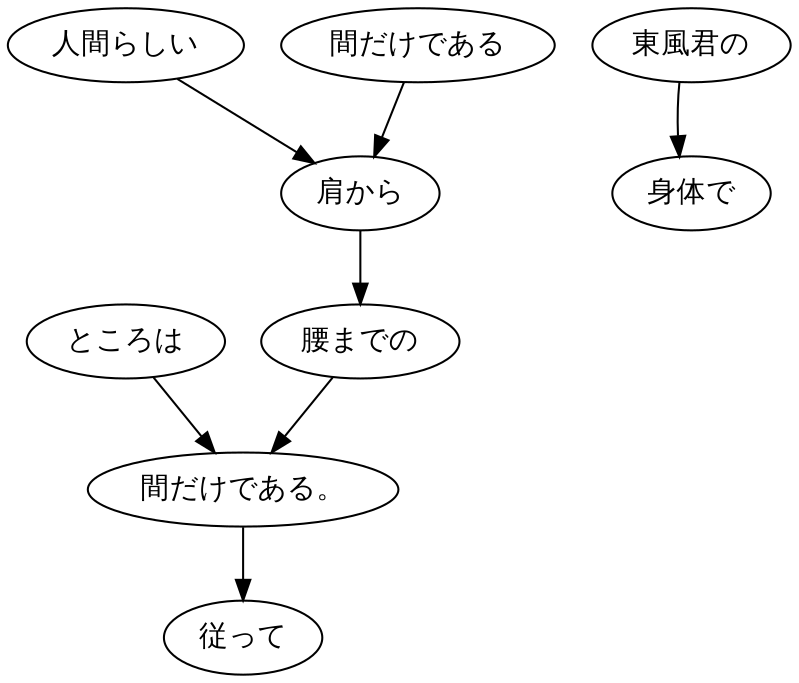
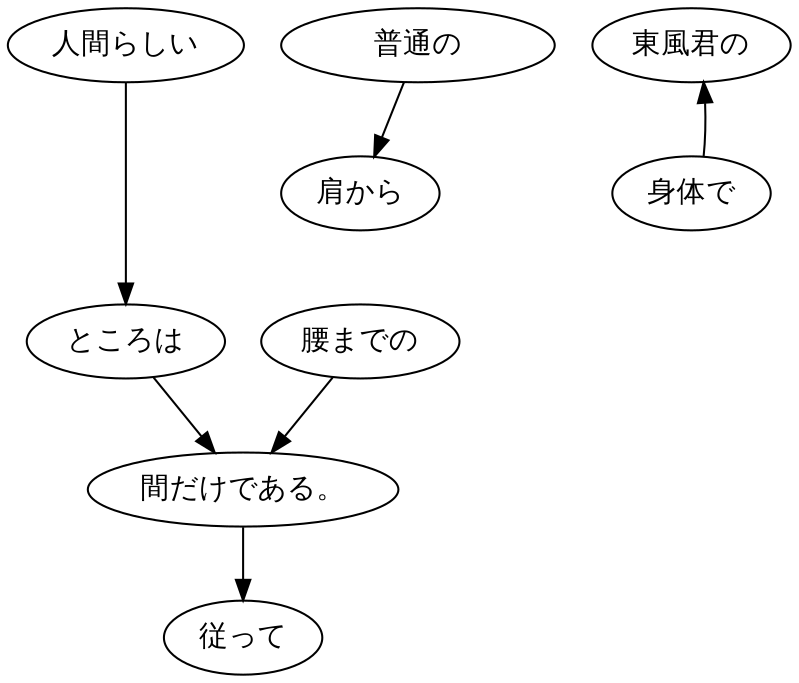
(418, 45) -> (418, 45)
(678, 109) -> (705, 130)
(237, 116) -> (126, 183)
(360, 257) -> none
